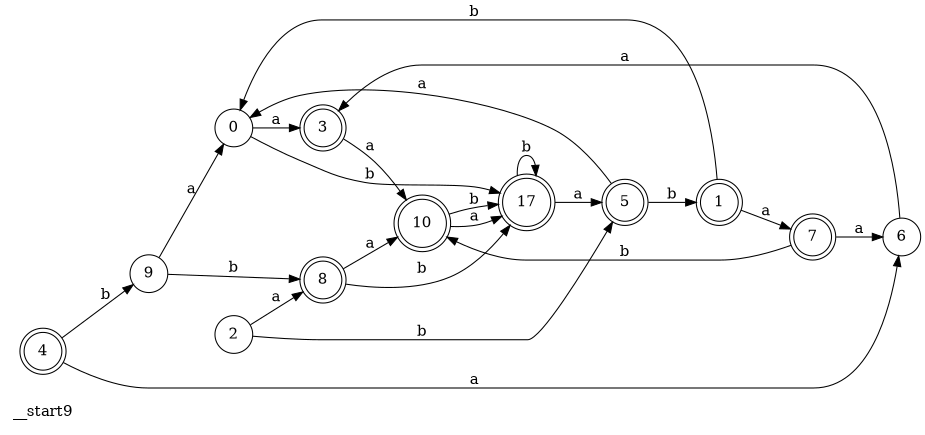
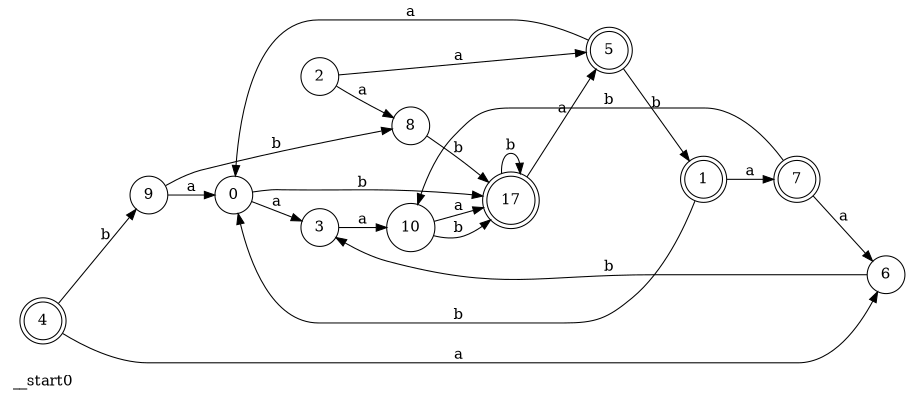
(625, 57) -> (609, 267)
(323, 128) -> (320, 228)
(422, 223) -> (411, 228)
(366, 256) -> none
(323, 280) -> (411, 126)
(422, 332) -> (459, 56)
(43, 412) -> (43, 382)
